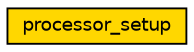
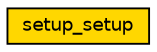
(97, 26) -> (78, 26)
